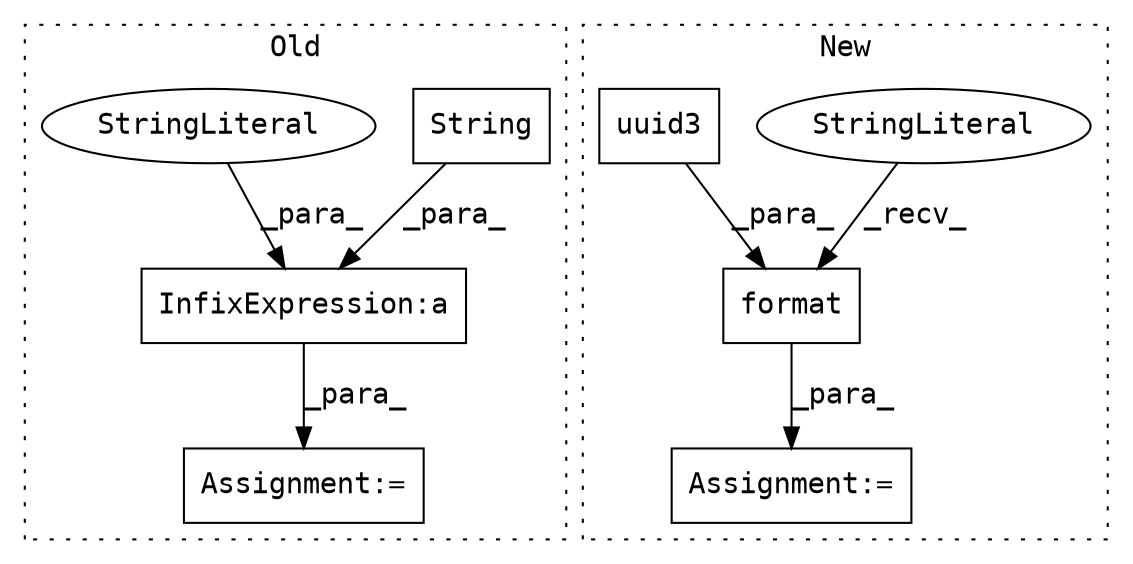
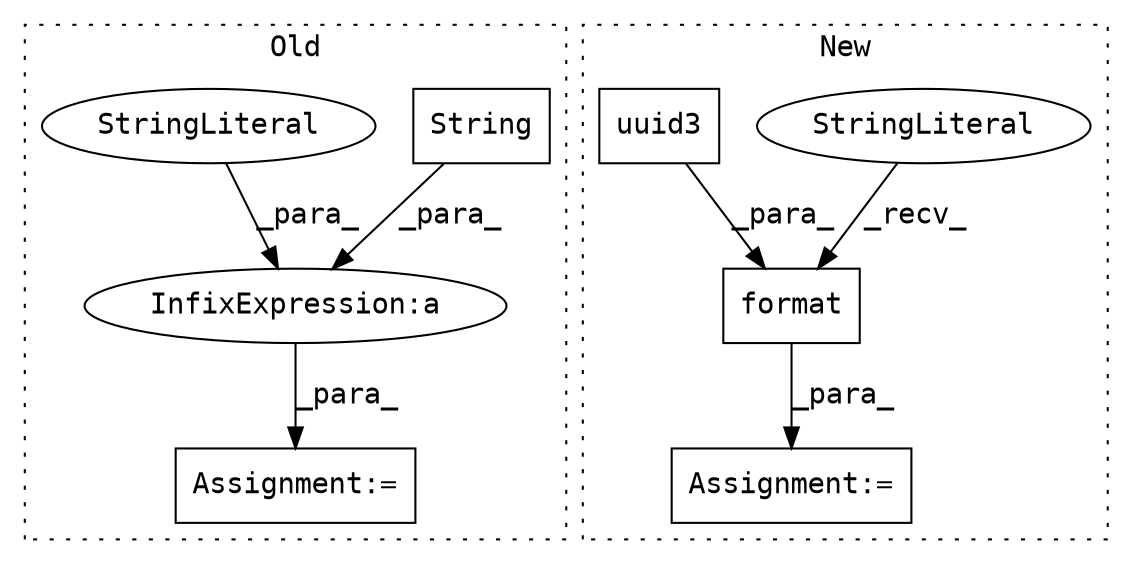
(304, 306) -> (296, 306)
